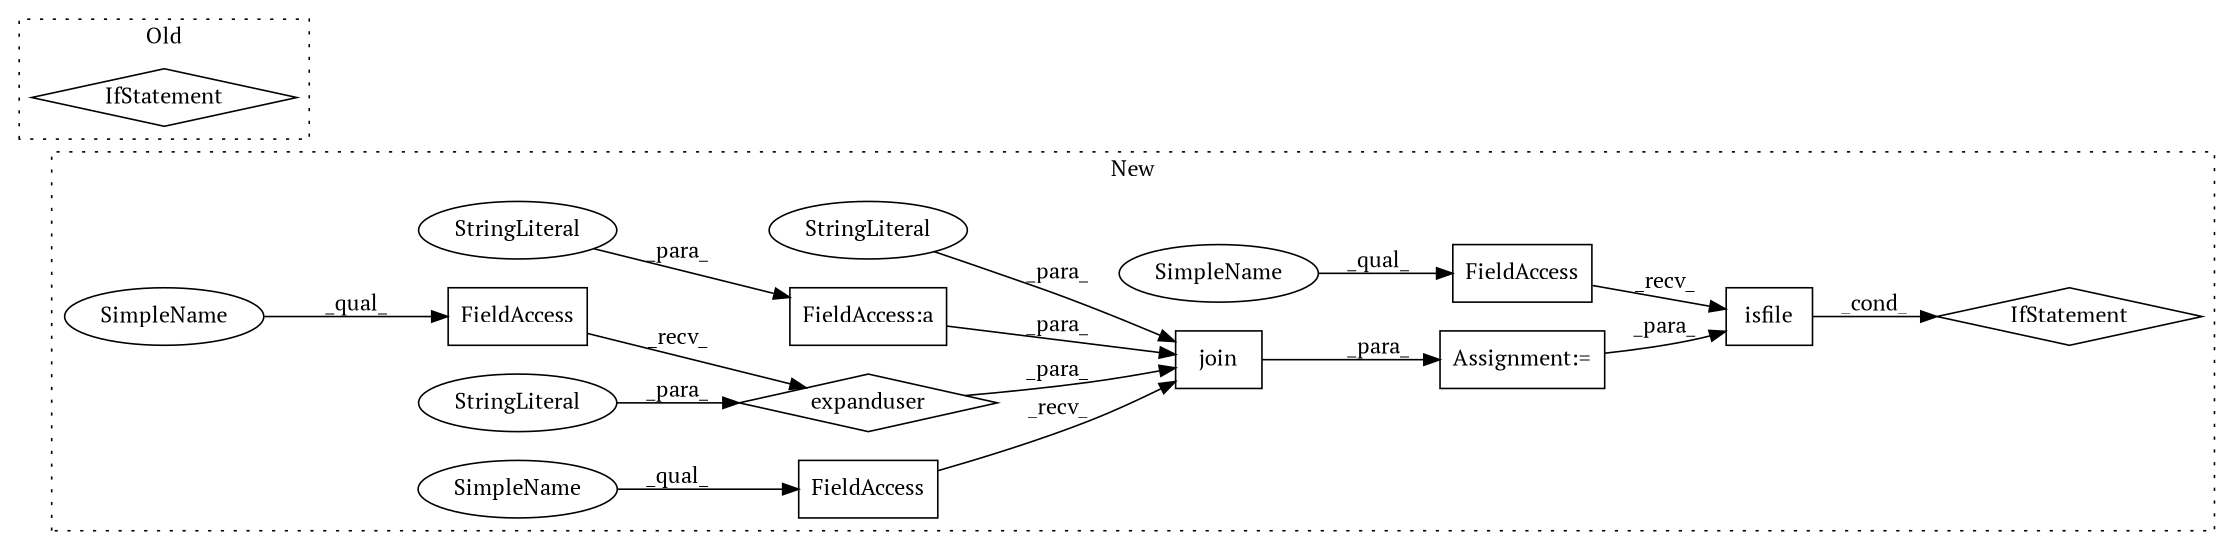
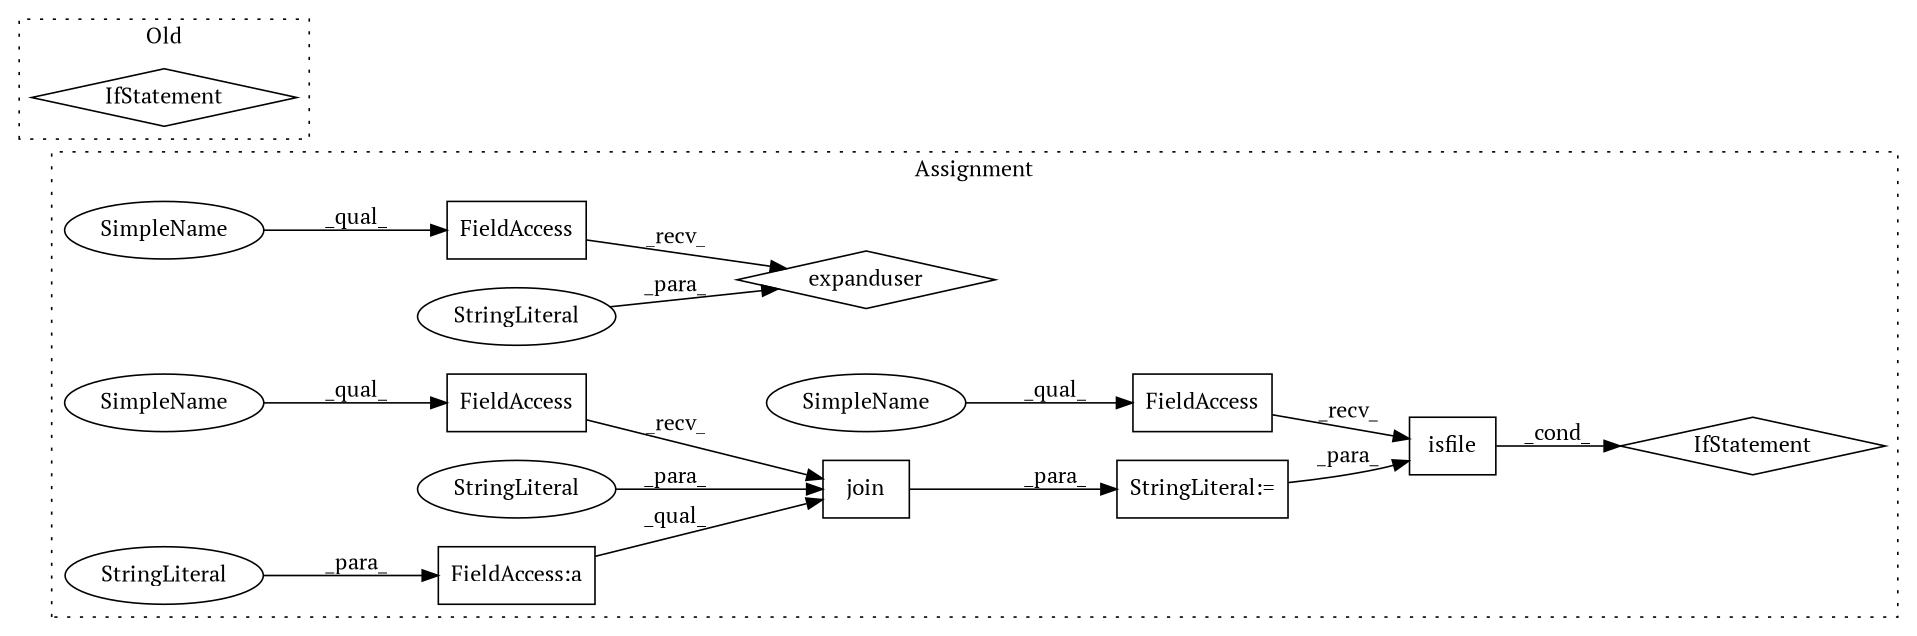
(1133, 170) -> (975, 170)
(1058, 325) -> (676, 517)
(1522, 360) -> (1202, 489)
(1063, 386) -> none
